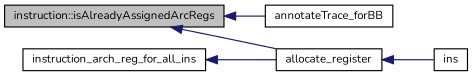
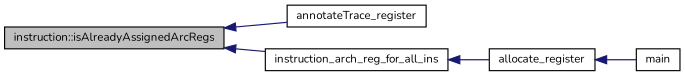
(329, 16) -> (357, 16)
(229, 39) -> (250, 50)
(451, 60) -> (658, 60)
